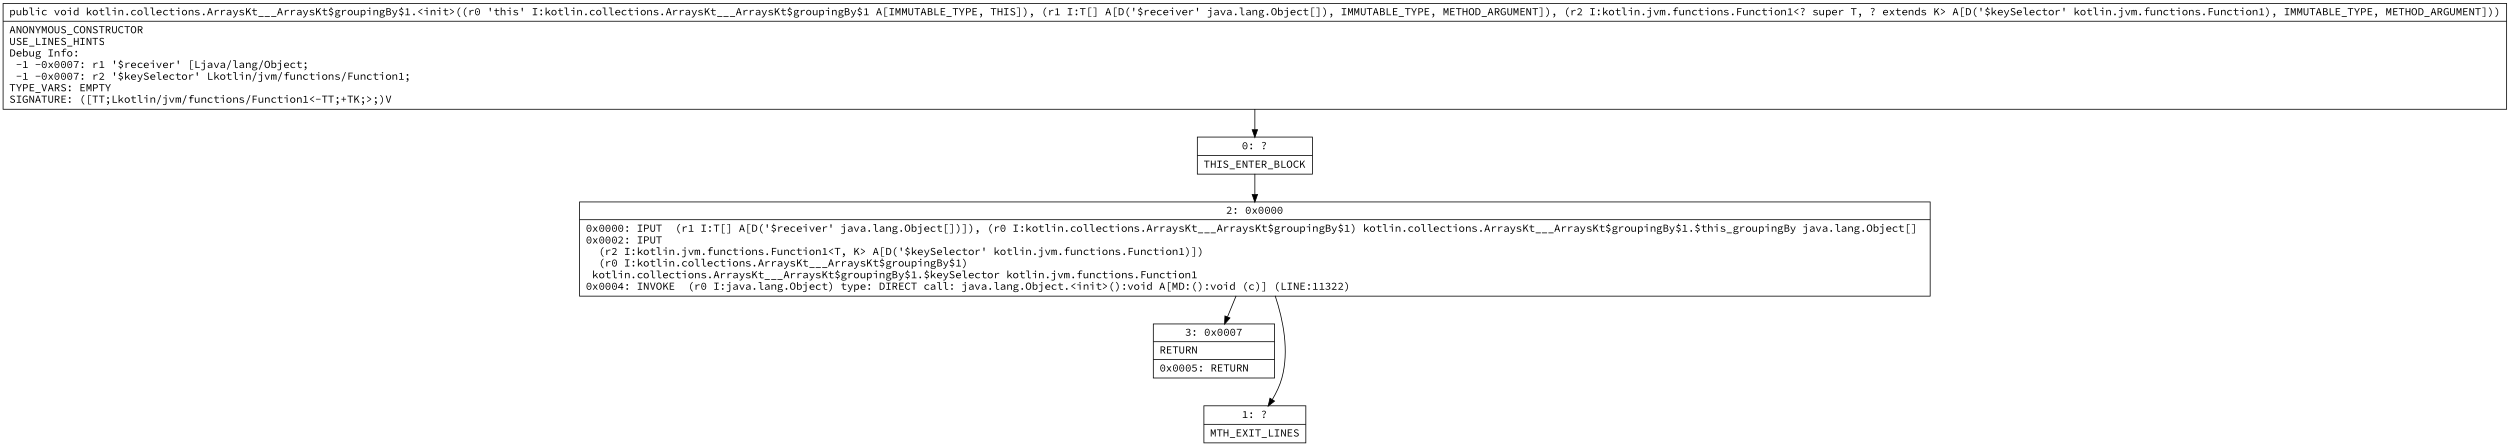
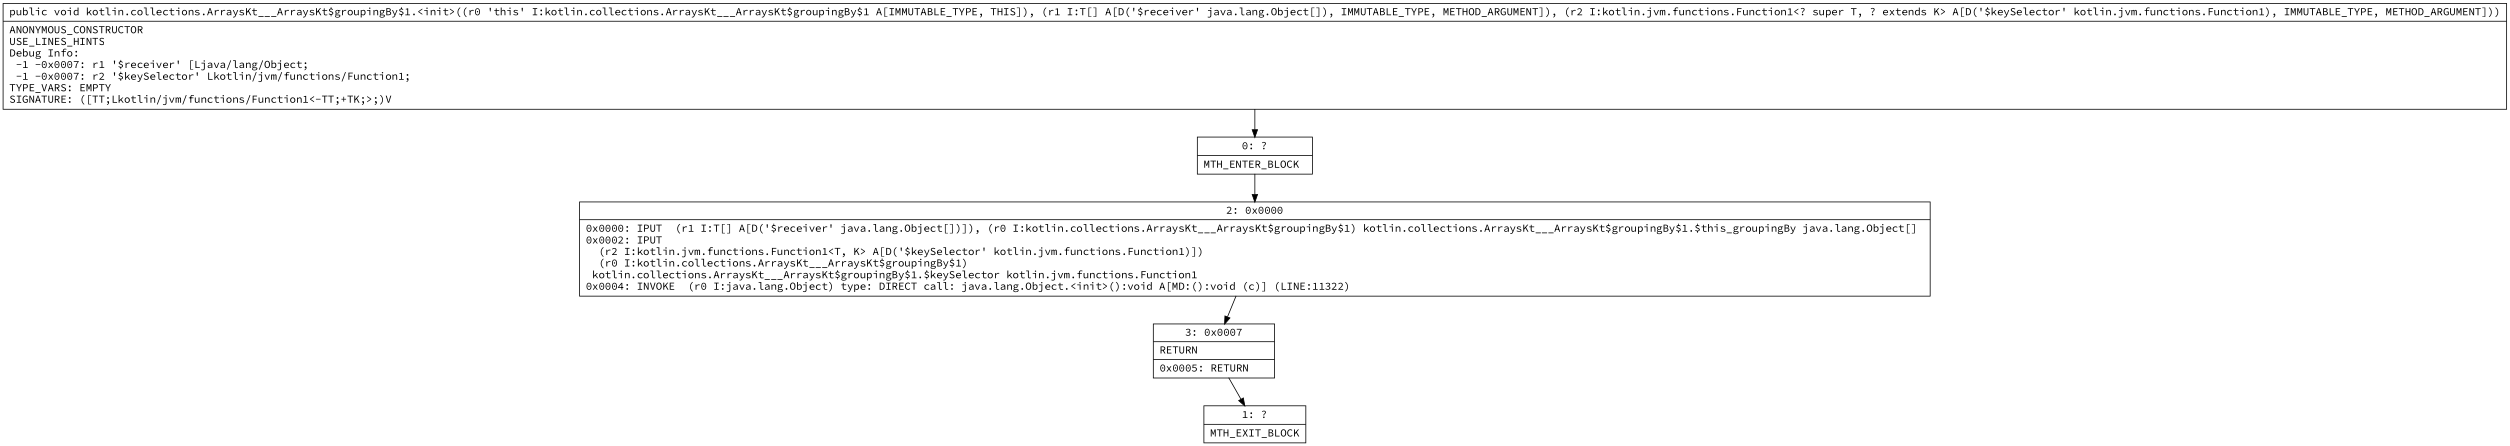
(1255, 164) -> (1251, 164)
(1285, 348) -> (1235, 388)
(1255, 433) -> (1255, 433)
